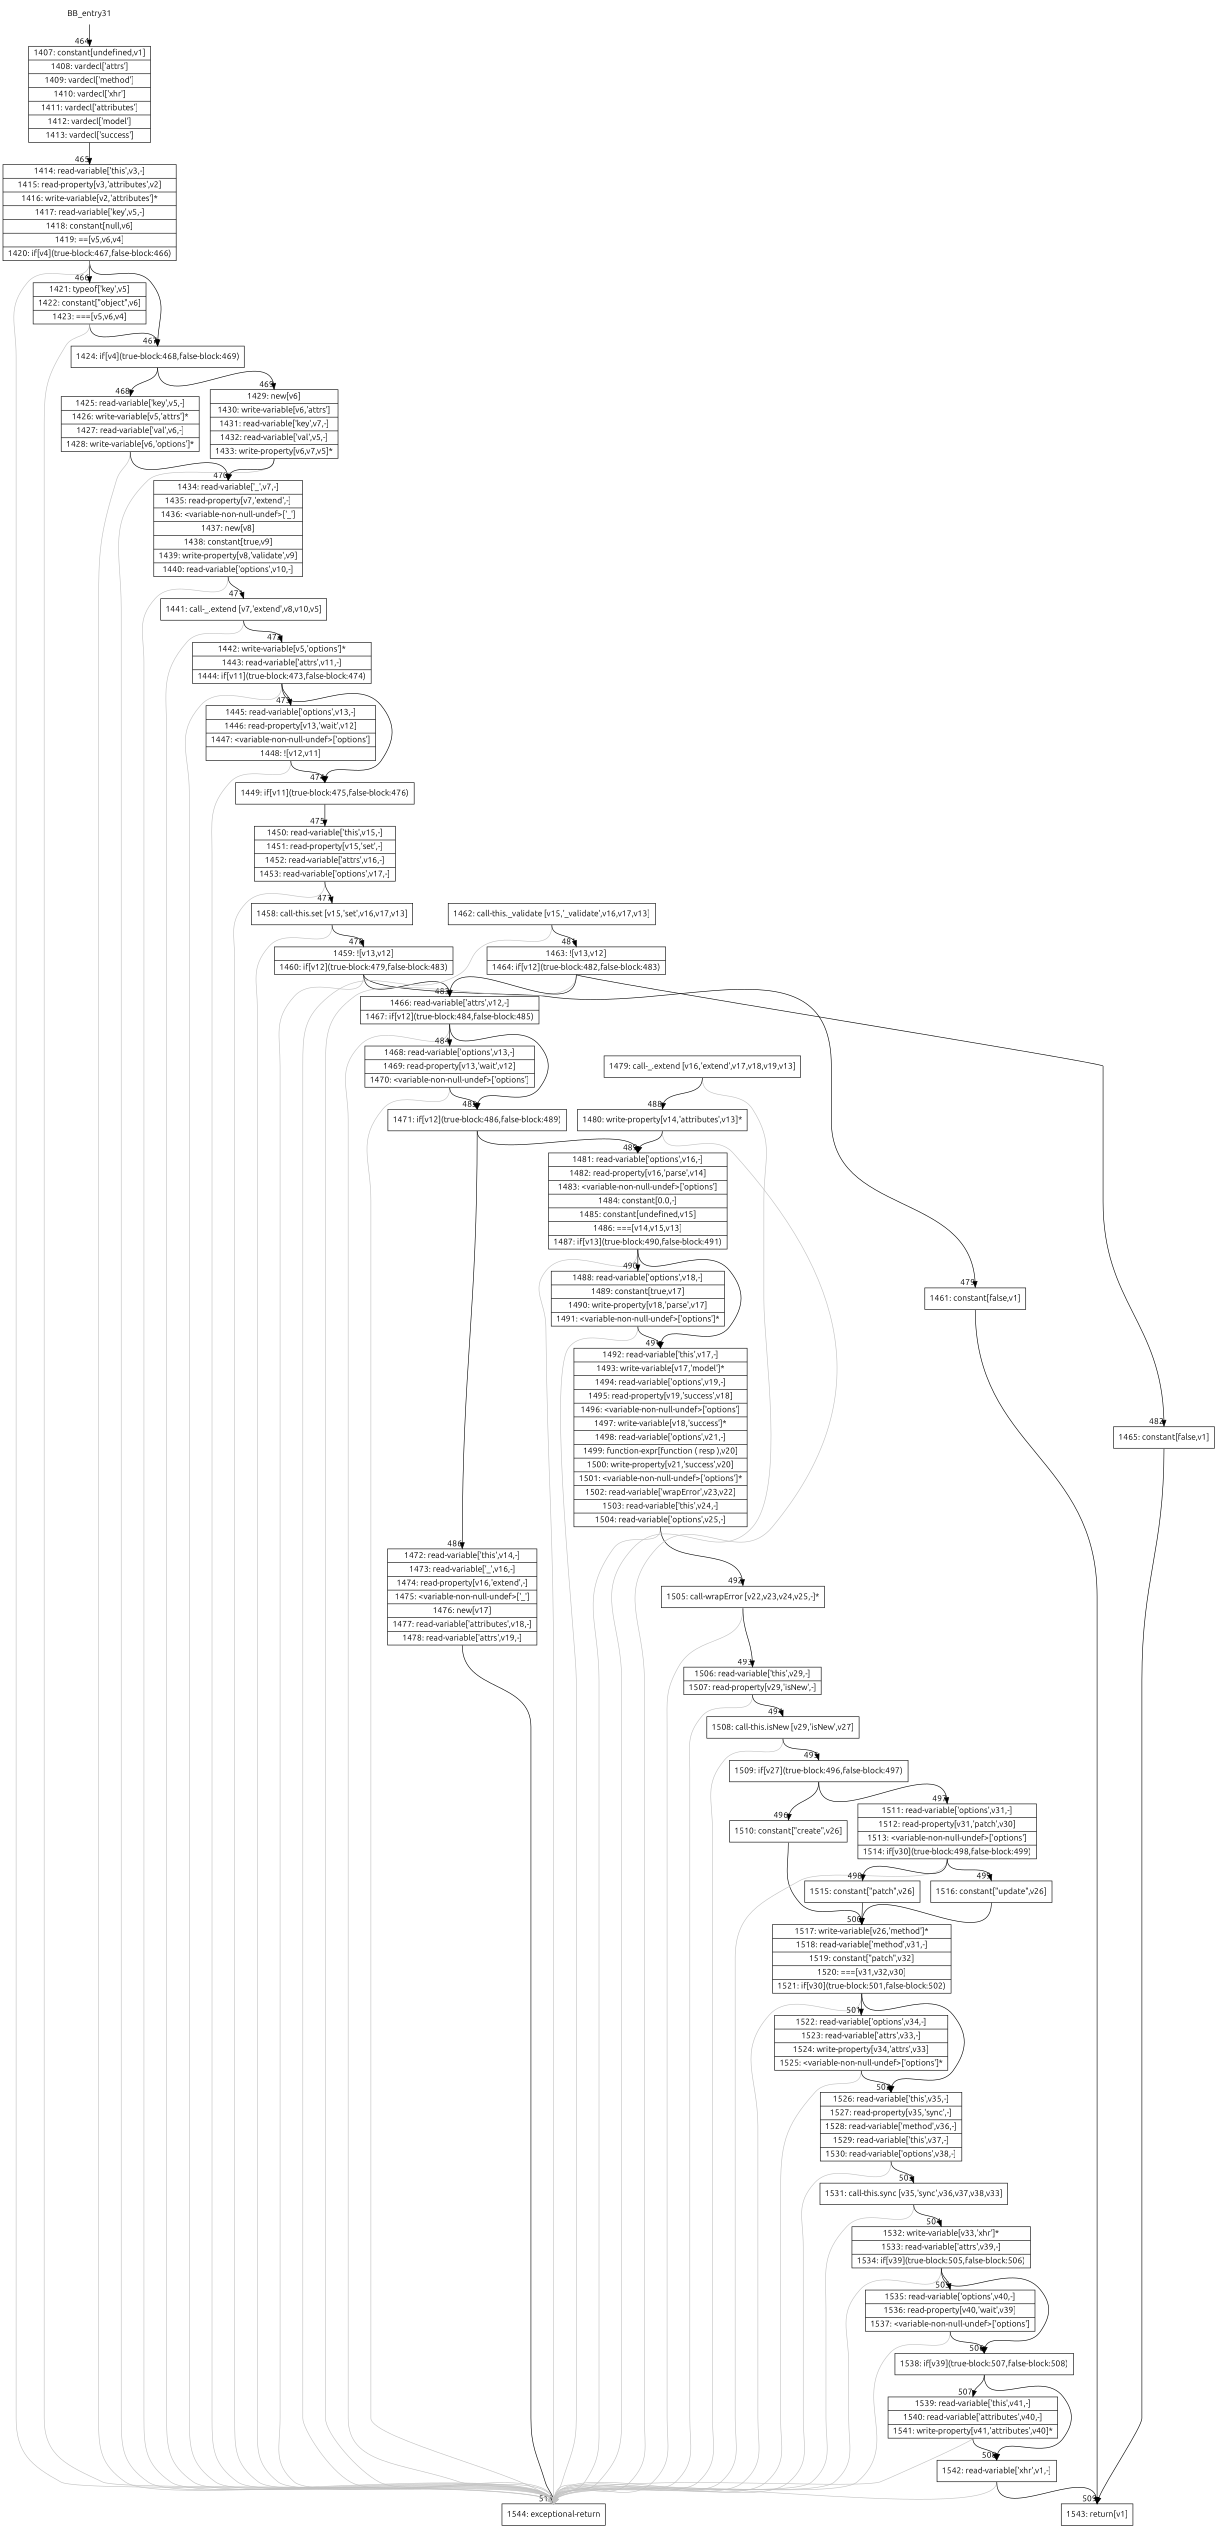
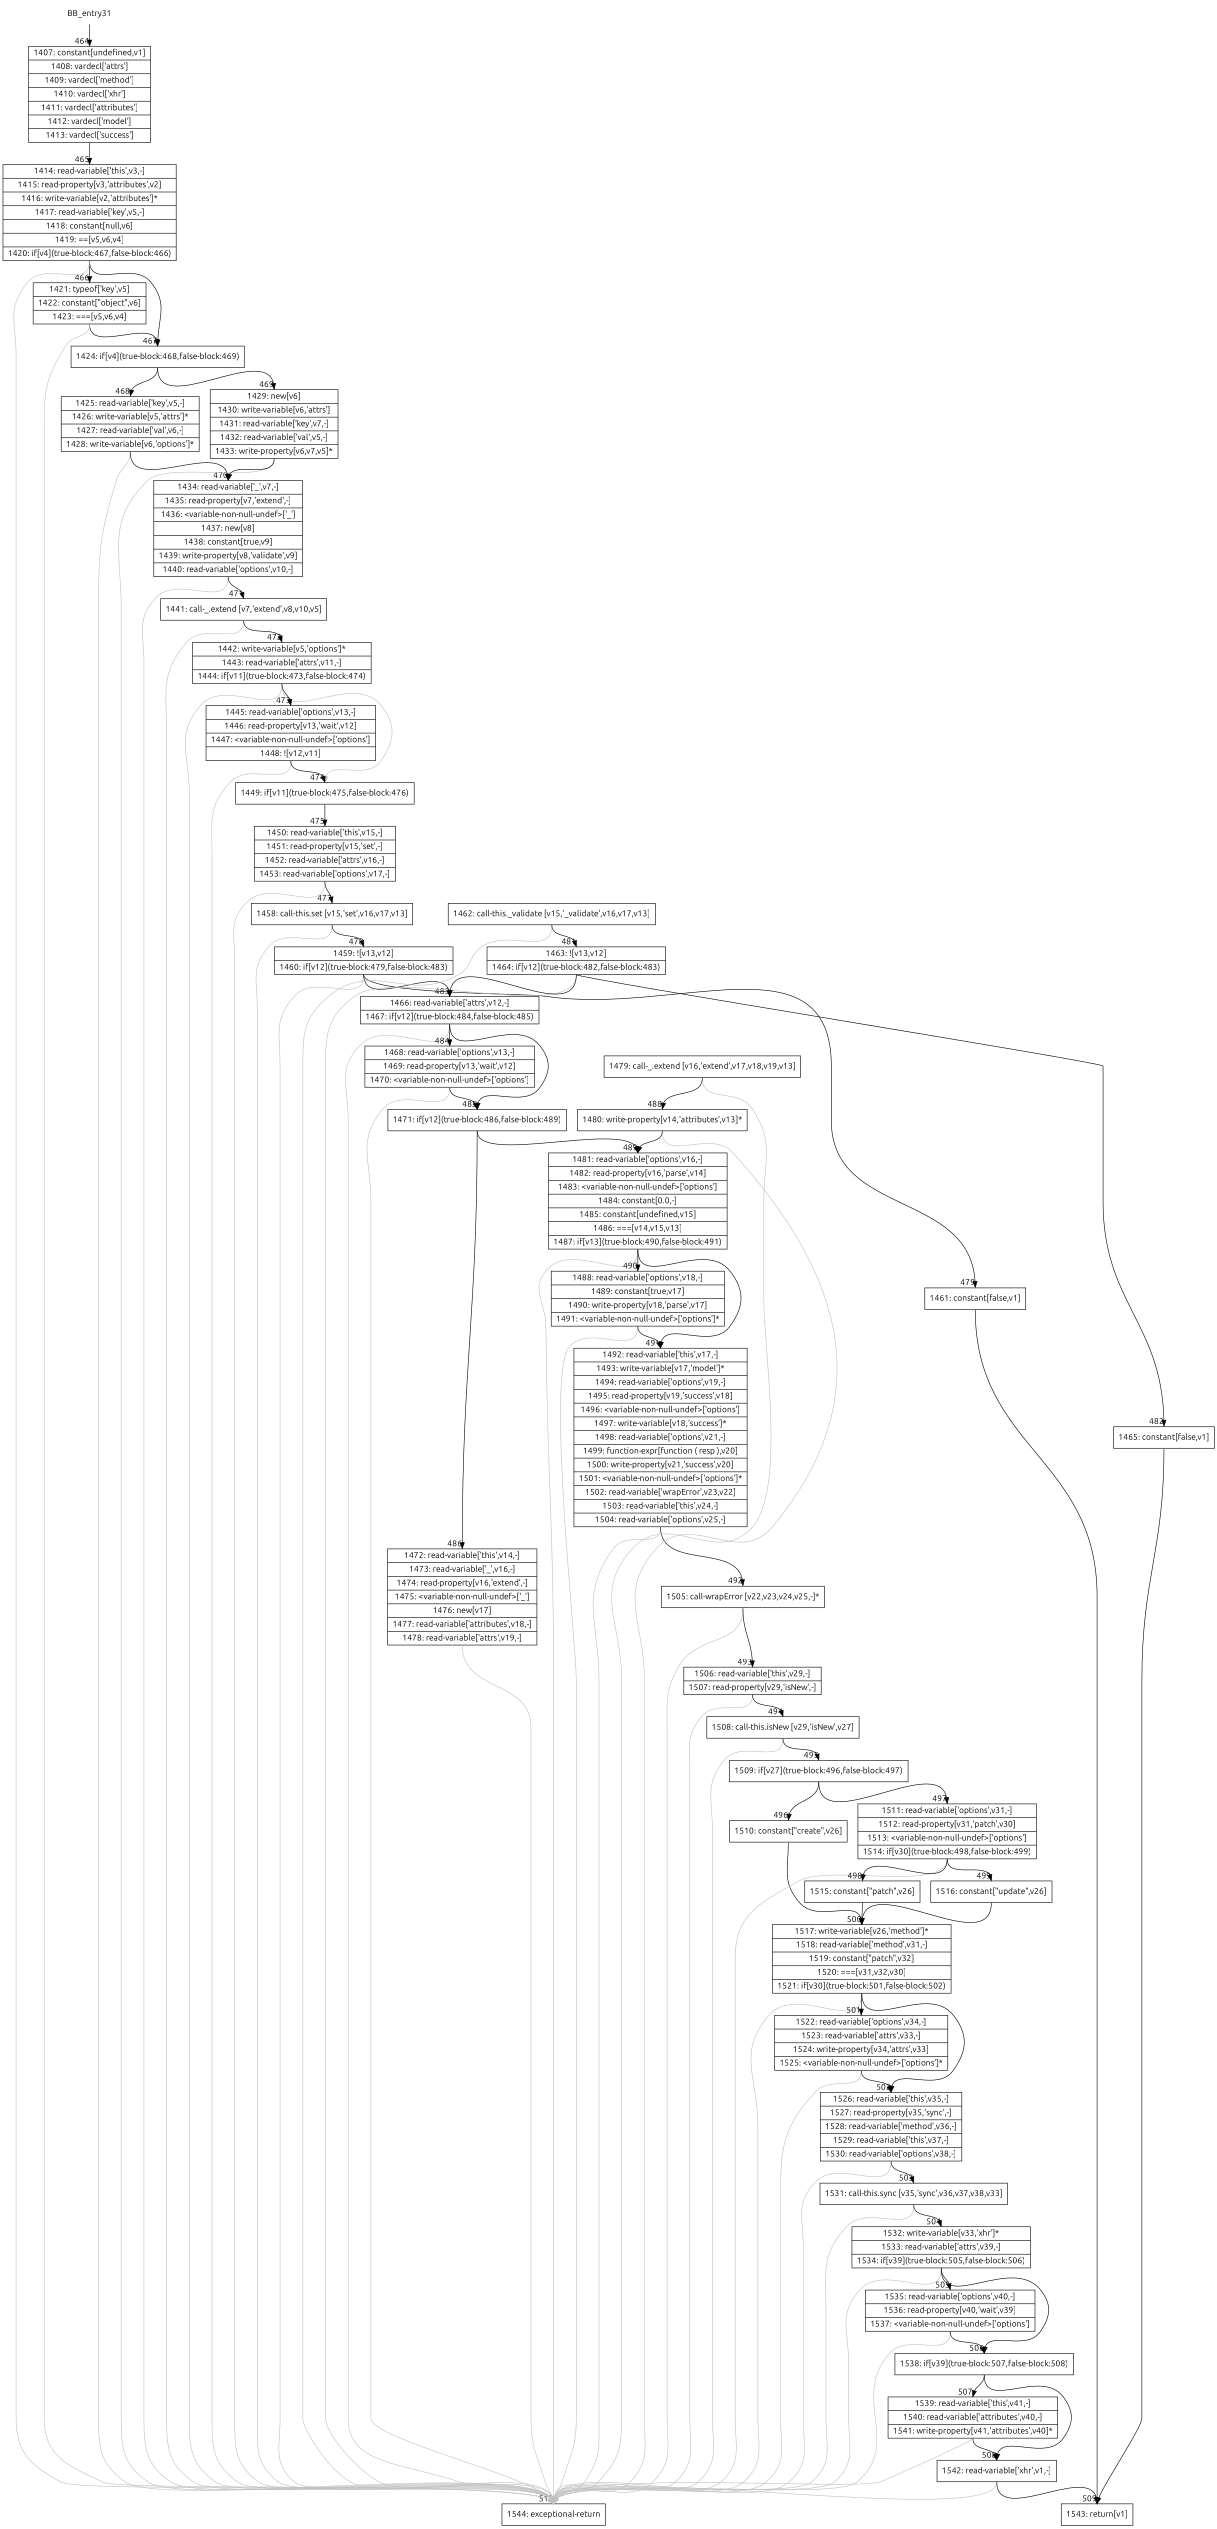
(383, 708) -> (383, 708)
(531, 2057) -> (531, 2057)
